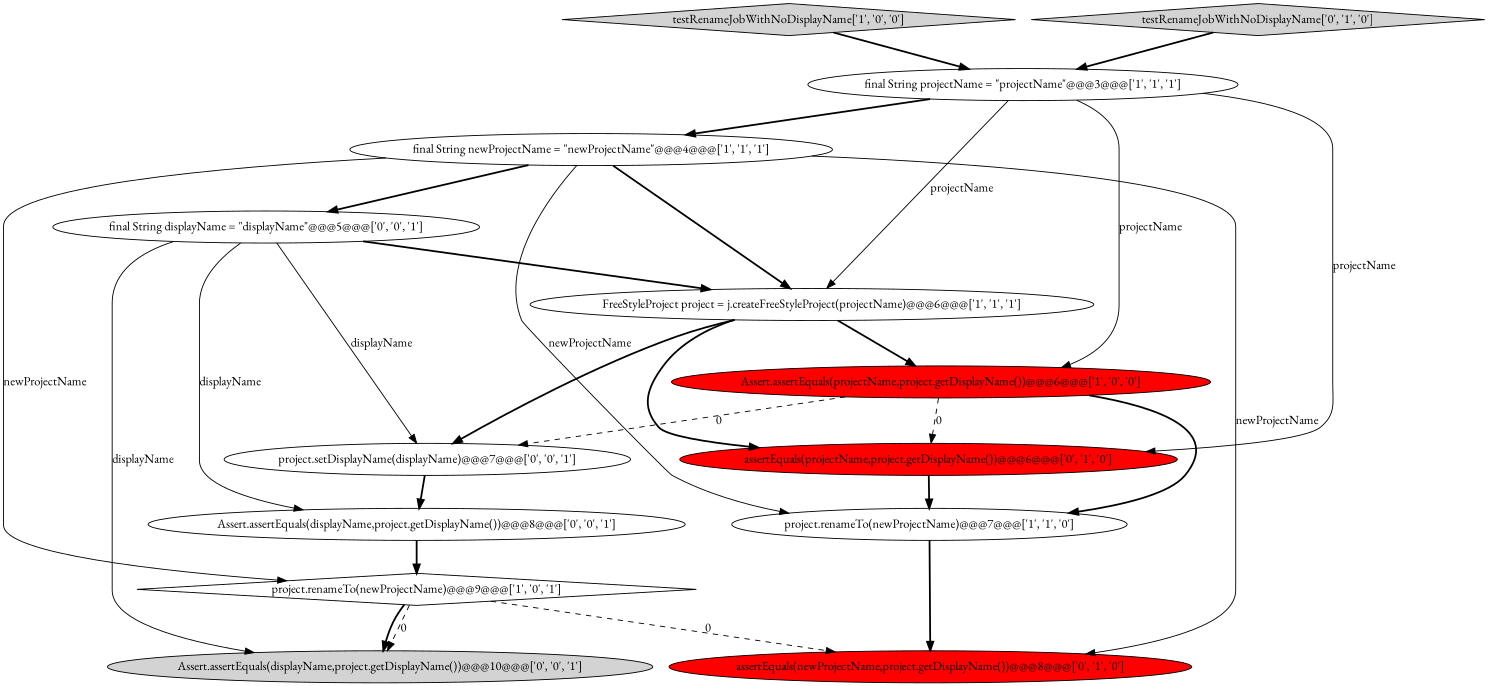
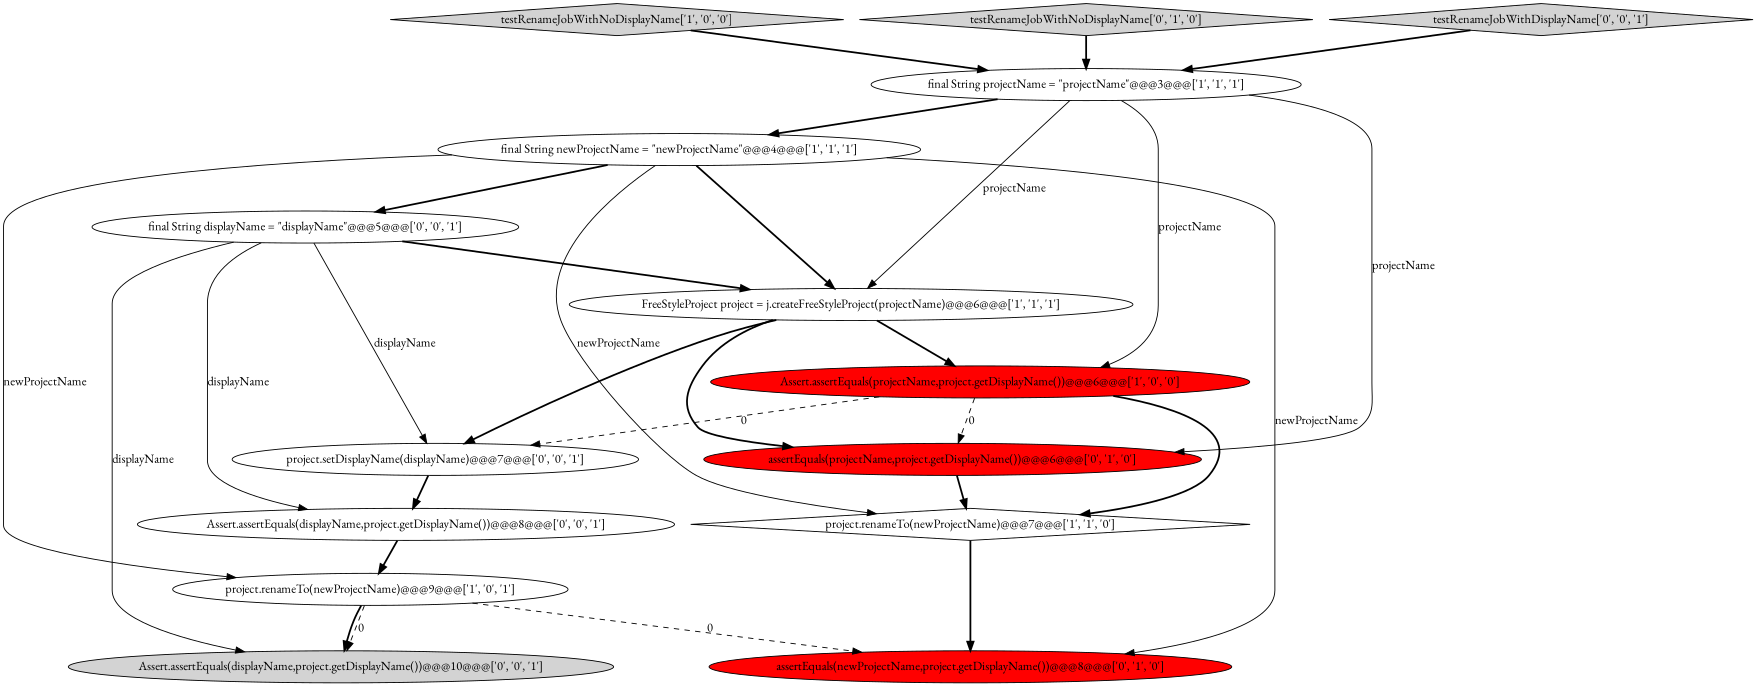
none -> (1541, 20)
(929, 524) -> (970, 524)
(417, 589) -> (370, 589)
